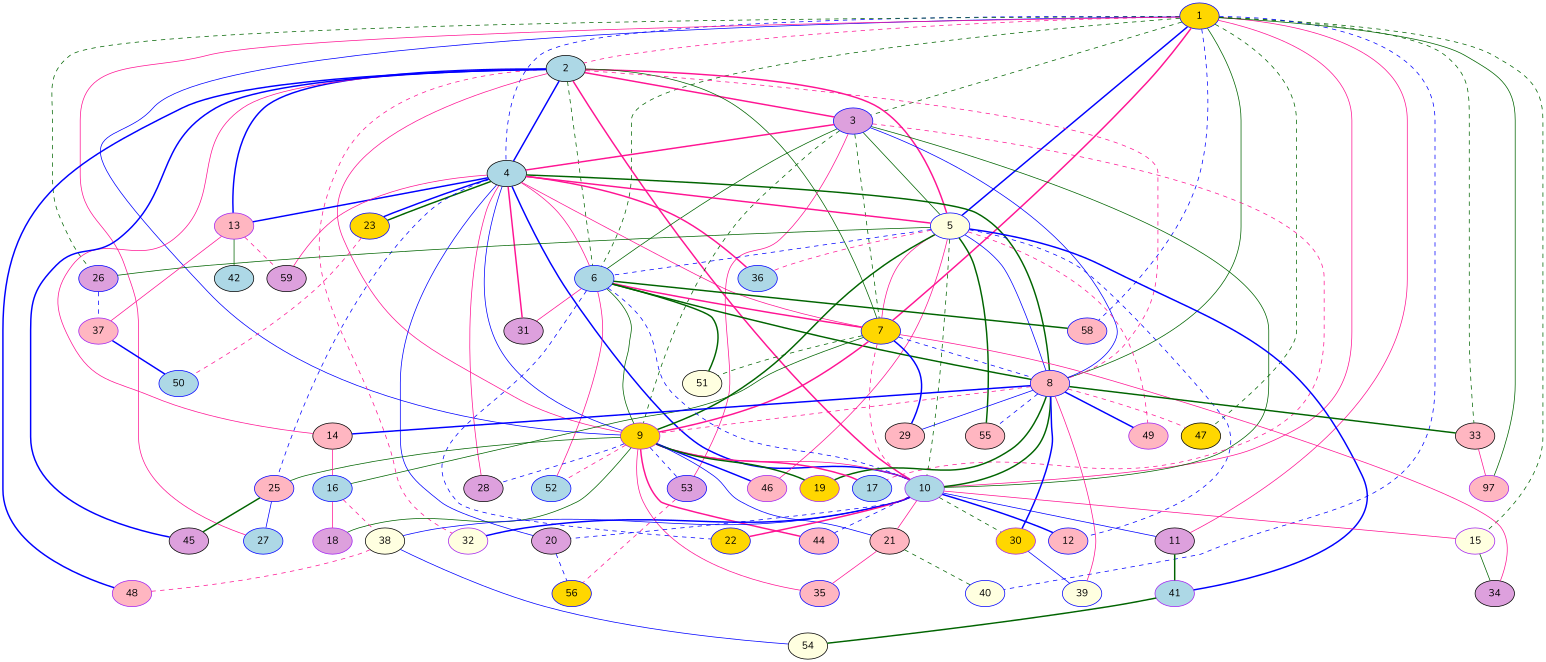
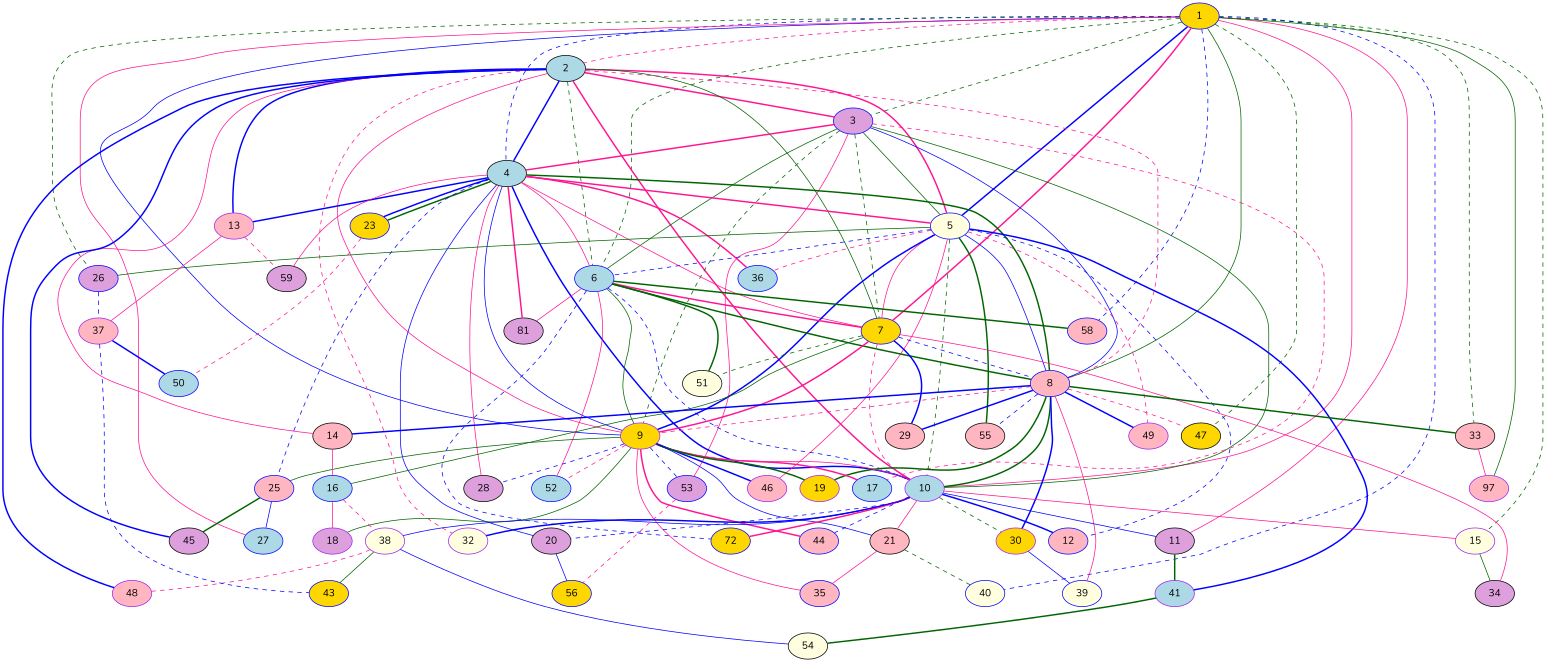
(234, 279) -> none
(524, 331) -> (524, 331)
(801, 339) -> (801, 339)
(977, 410) -> (977, 410)
(385, 541) -> (385, 541)
(731, 541) -> (731, 541)
(561, 567) -> (561, 567)
none -> (329, 594)
